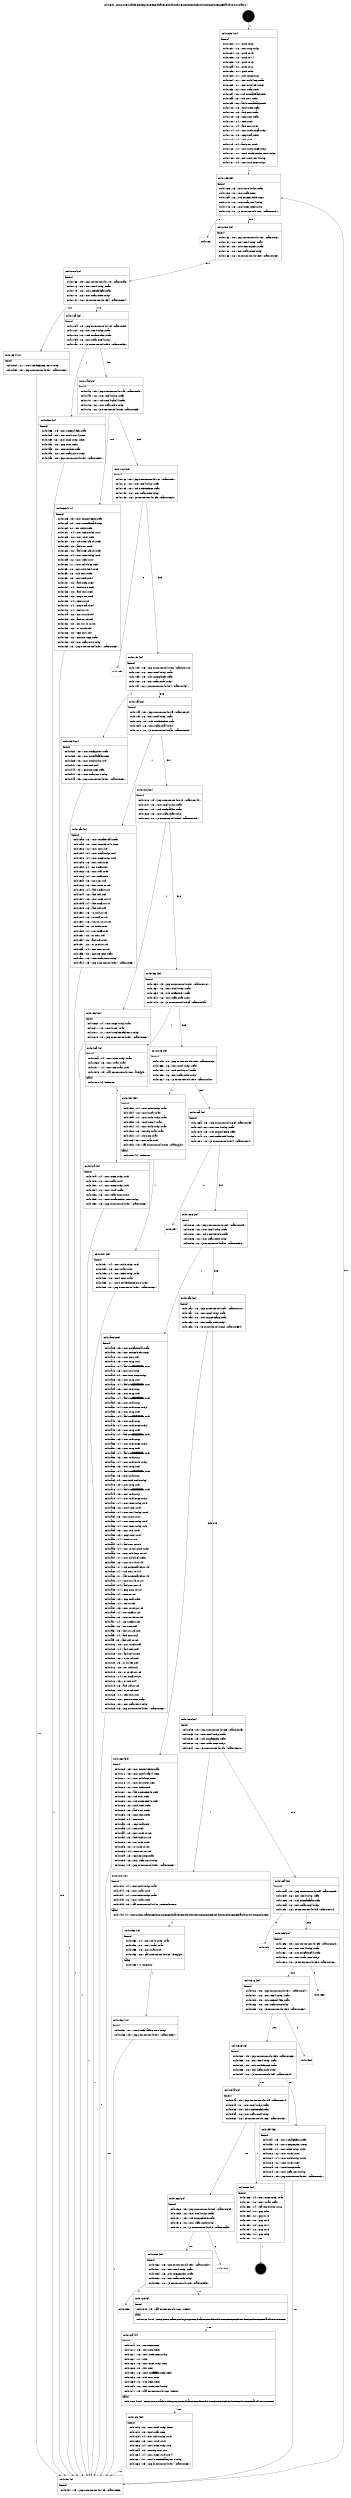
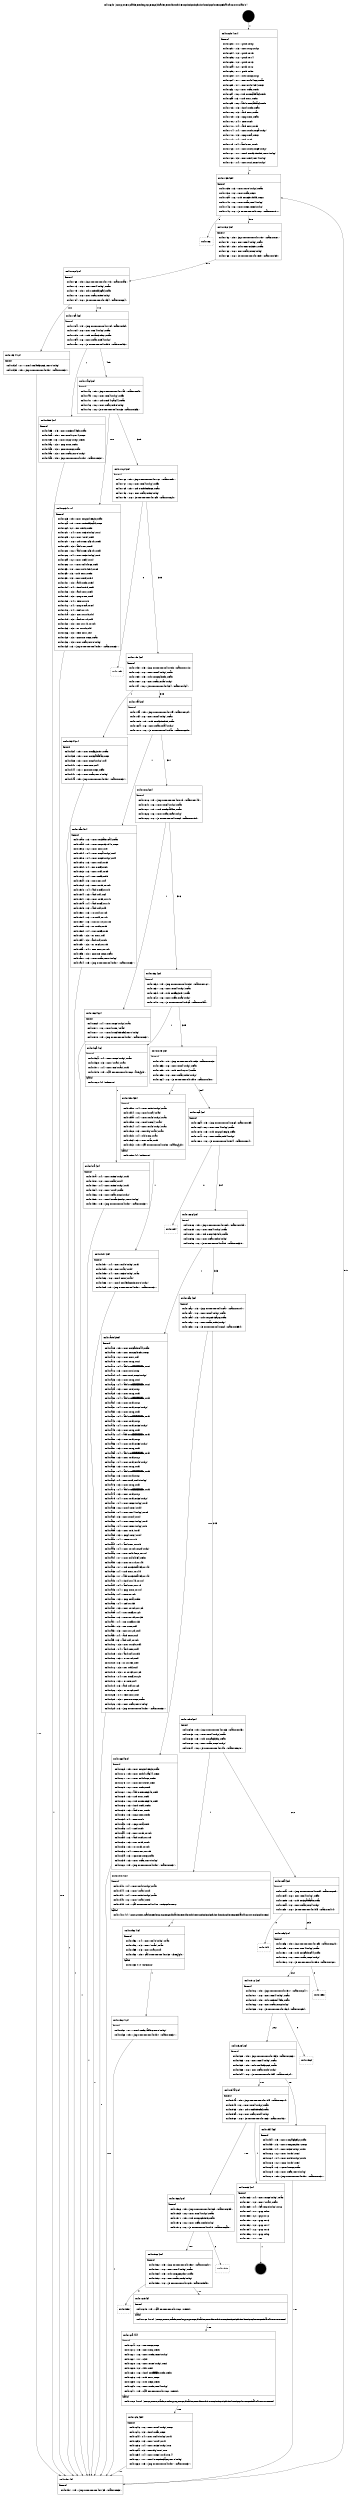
(209, 1523) -> (209, 1523)
